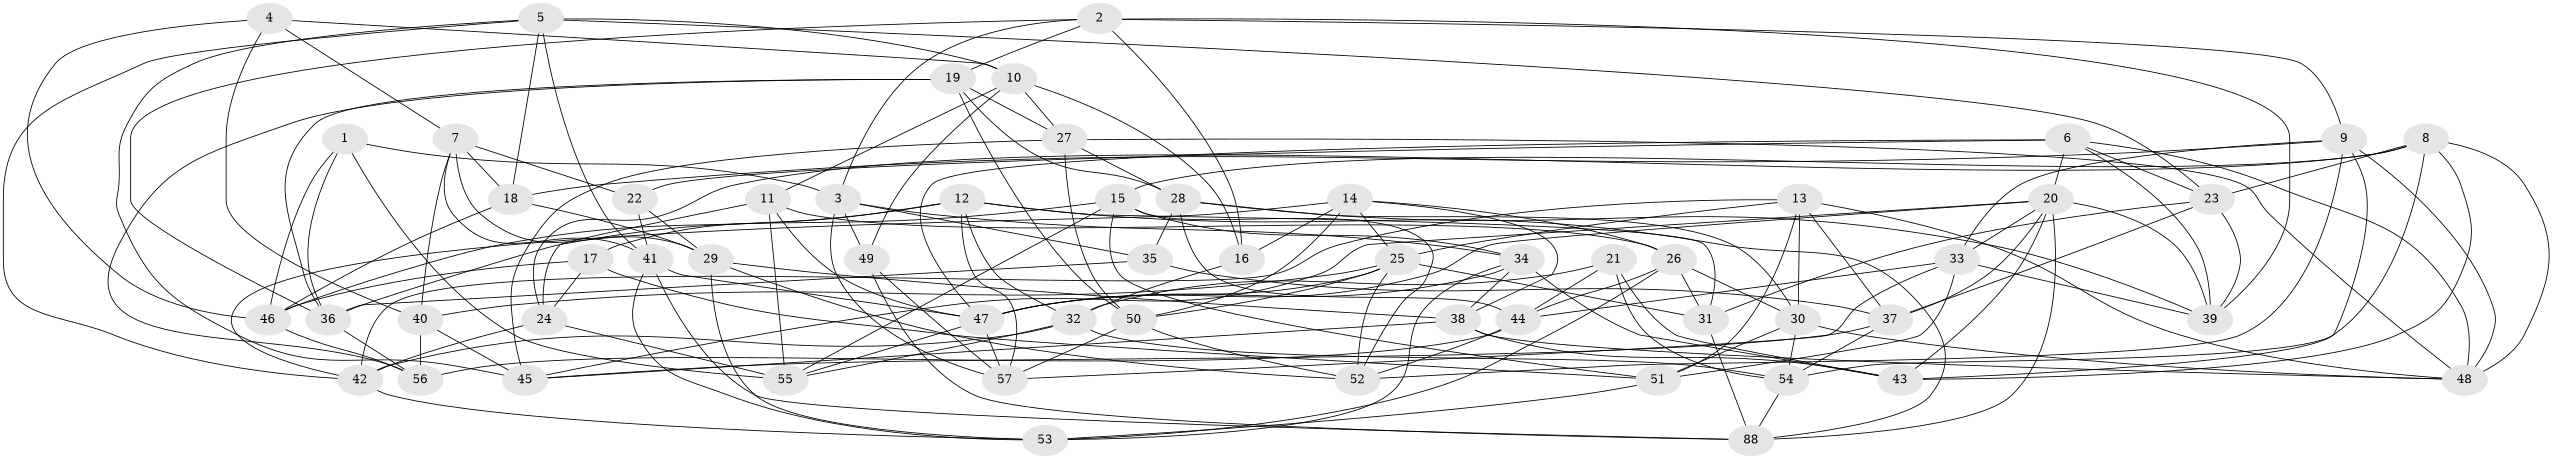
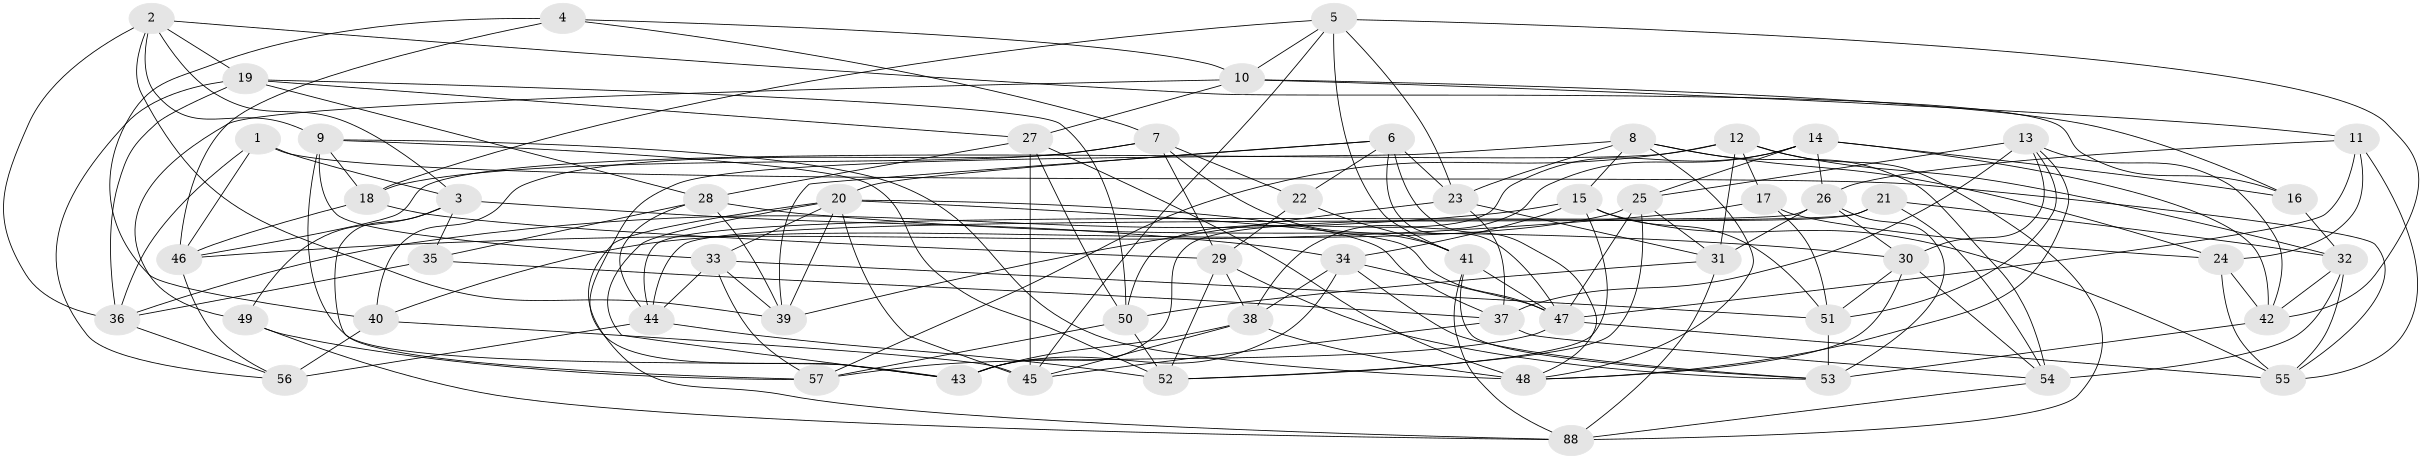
(1269, 298) -> (1408, 285)
